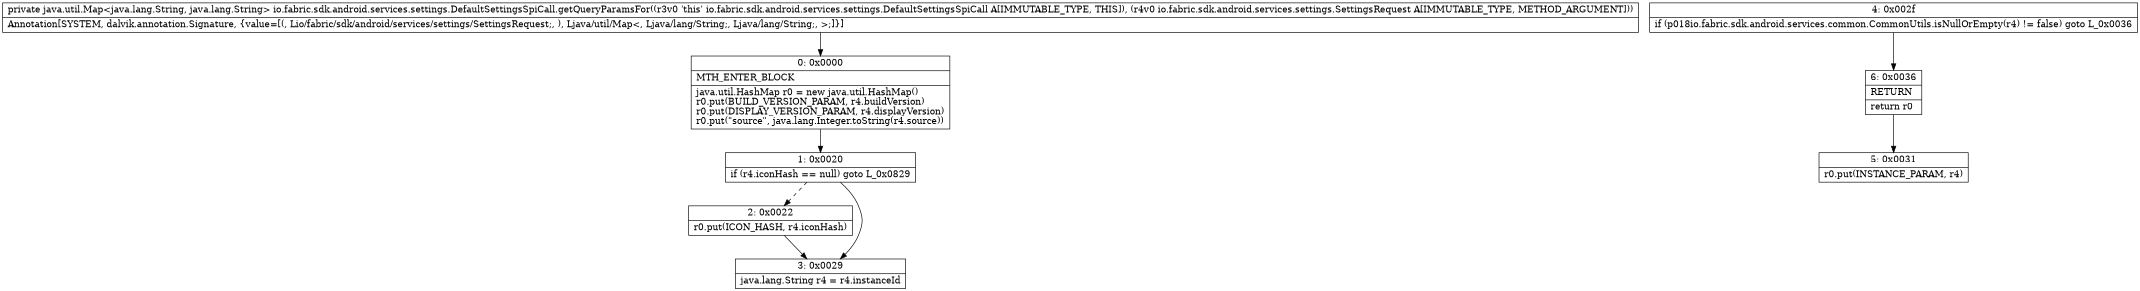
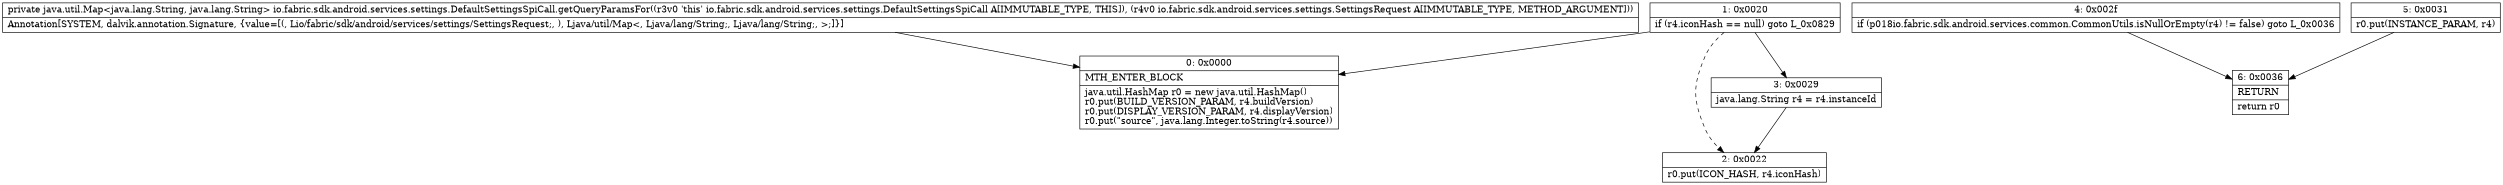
(1894, 130) -> (2344, 55)
(821, 138) -> (1497, 53)
(793, 245) -> (1772, 127)
